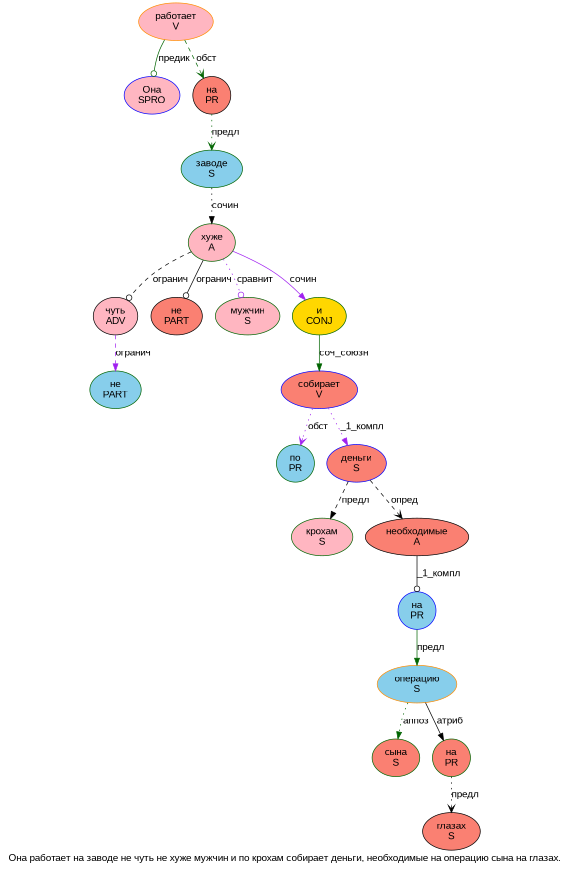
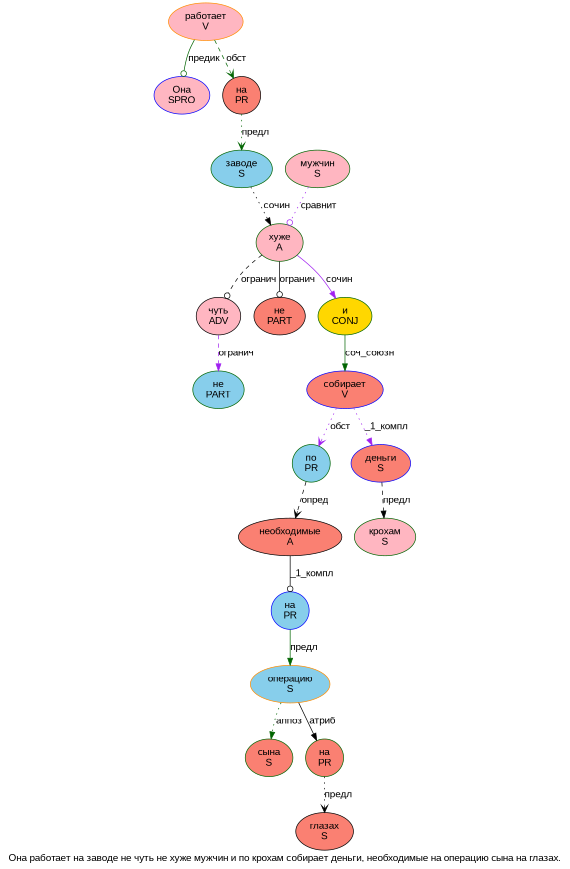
(233, 275) -> (300, 204)
(384, 497) -> (302, 496)
